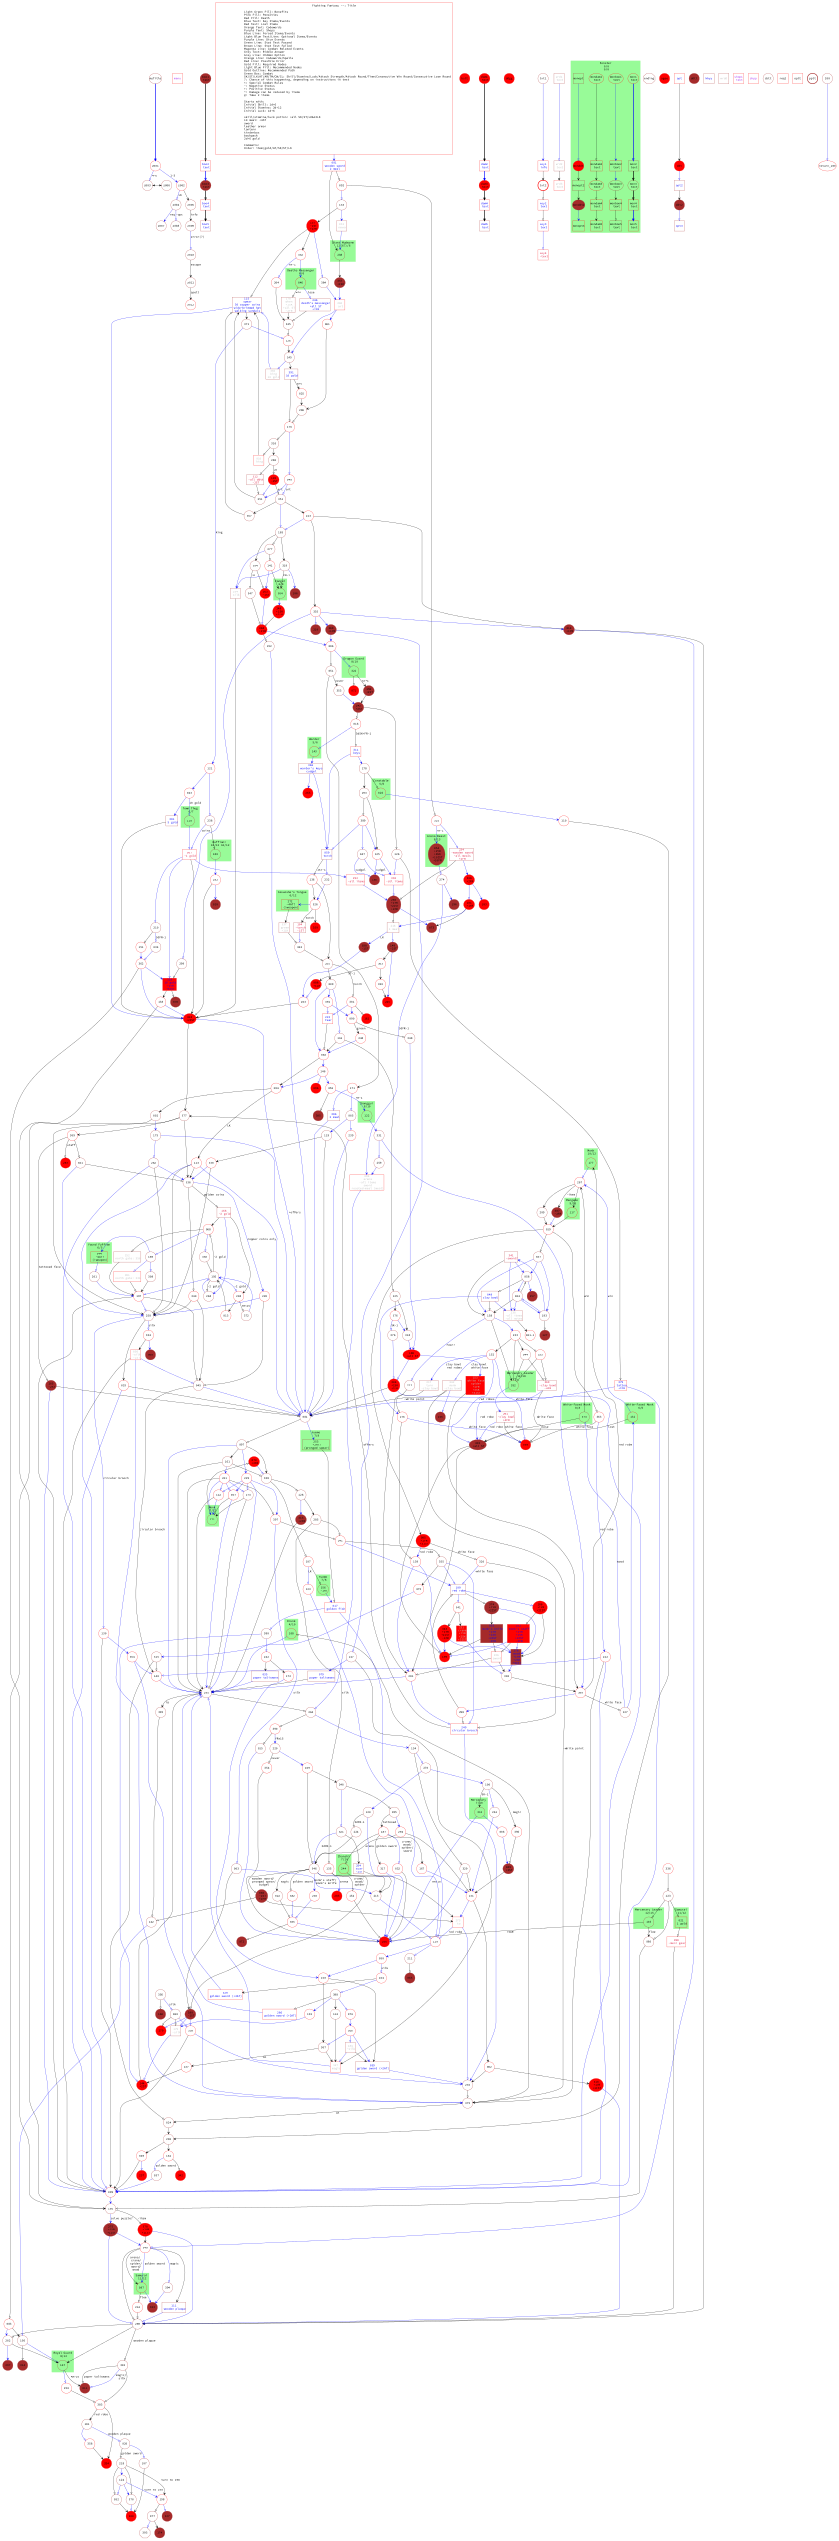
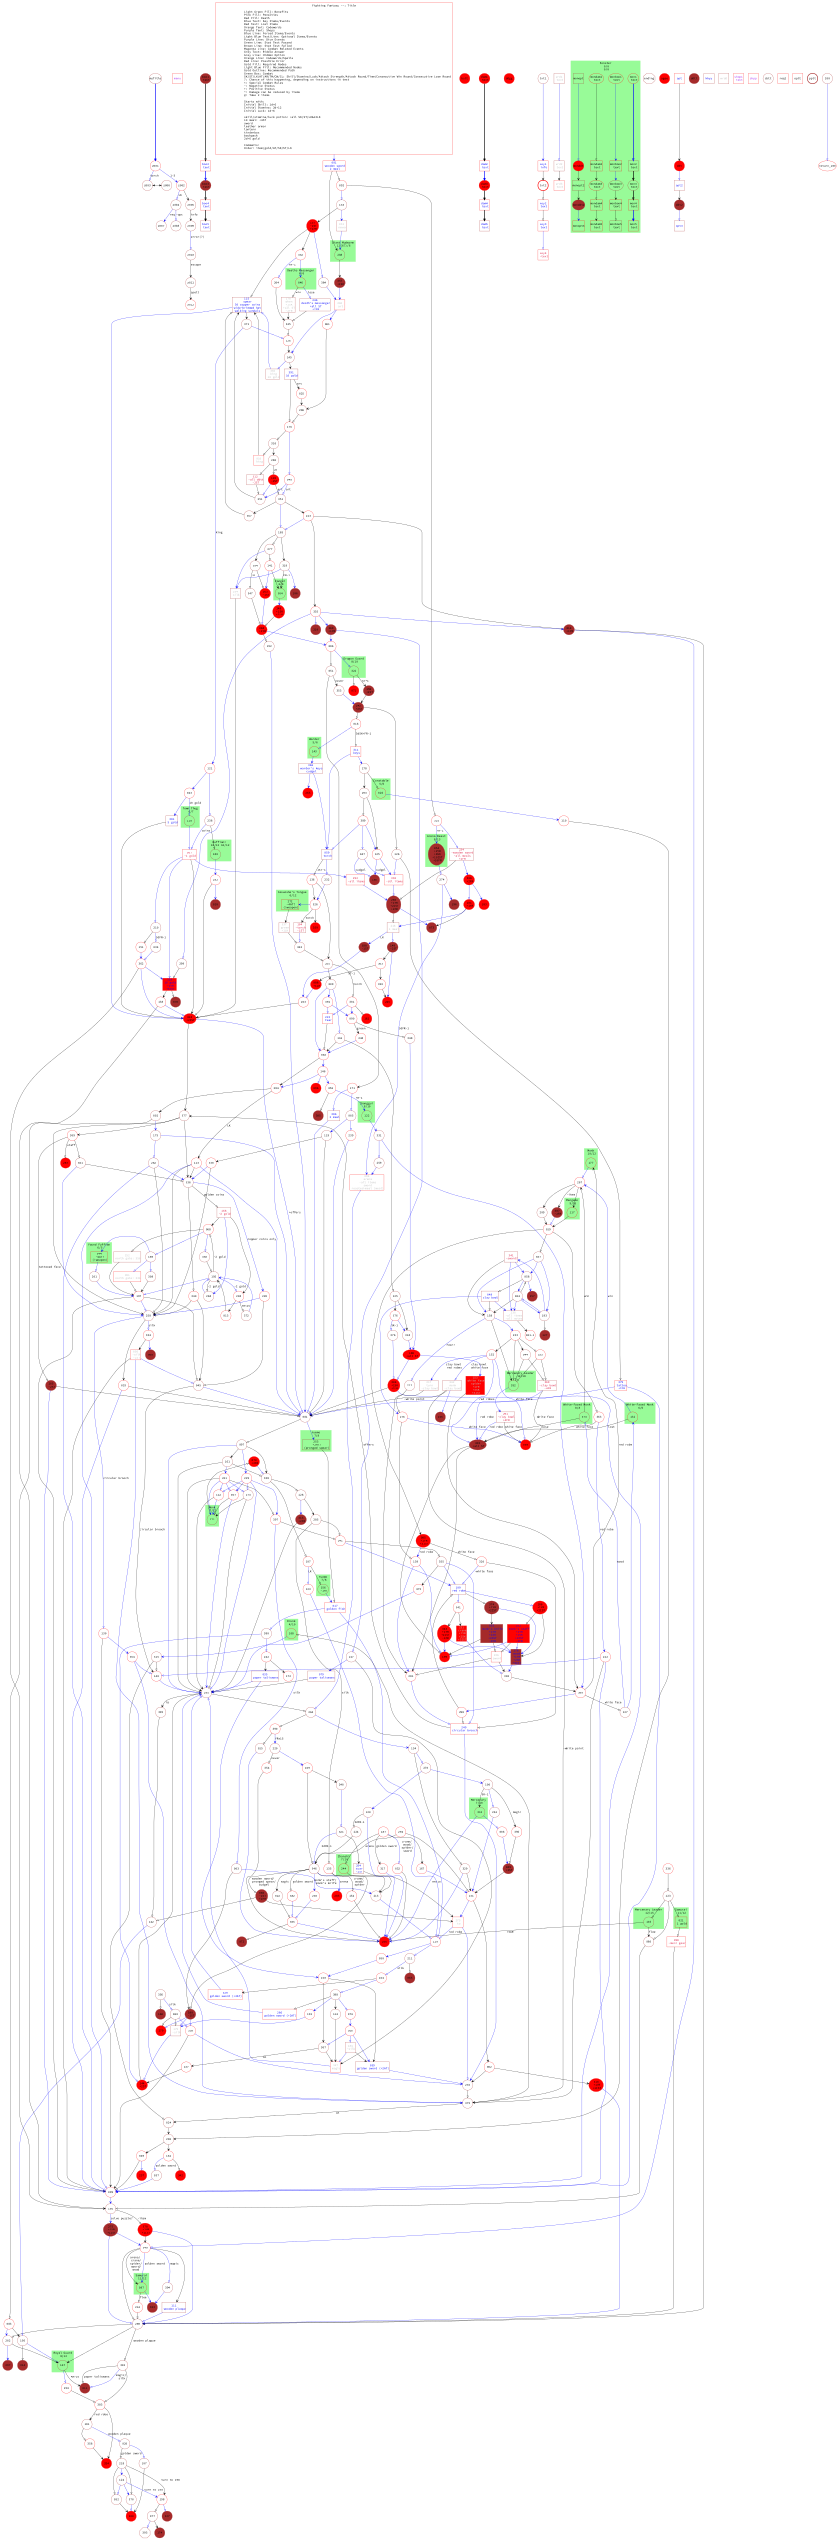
(154, 176) -> (154, 176)
(310, 1684) -> none
(394, 1812) -> none
(227, 1851) -> (215, 1855)
(381, 1967) -> (396, 1968)
(82, 2434) -> (82, 2434)
